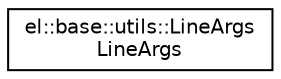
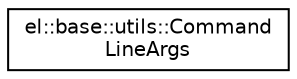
(140, 40) -> (148, 40)
